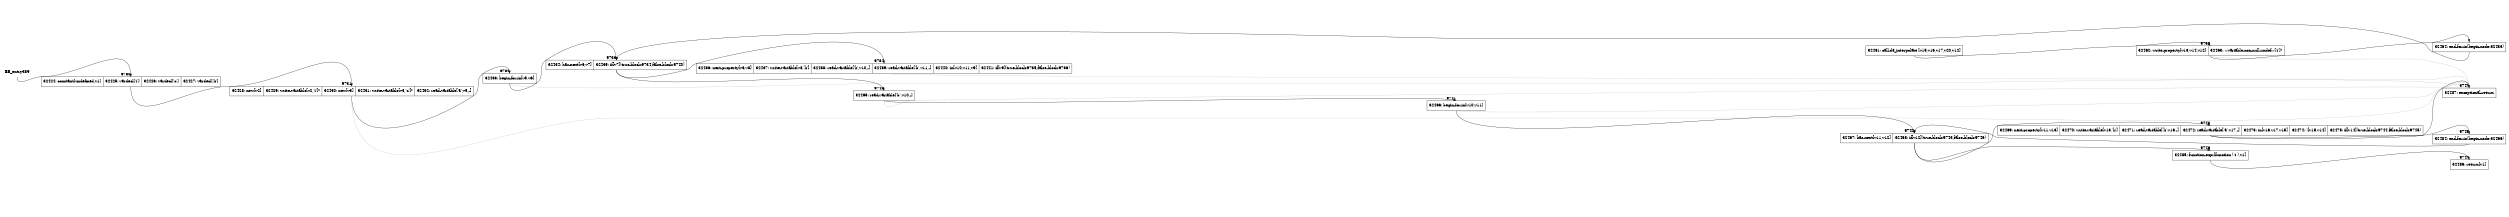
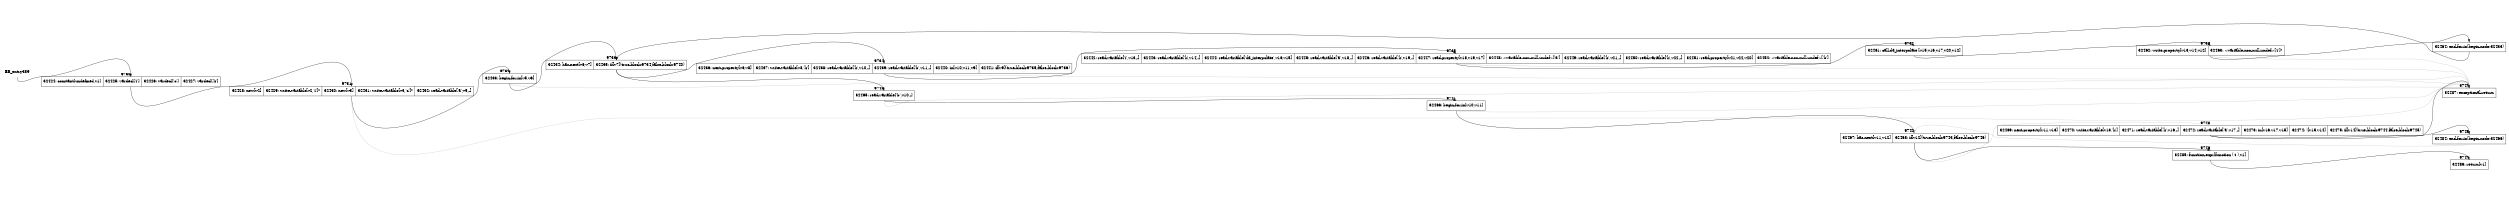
none -> (1456, 58)
(2048, 123) -> (2048, 123)
(2190, 143) -> (2190, 143)
